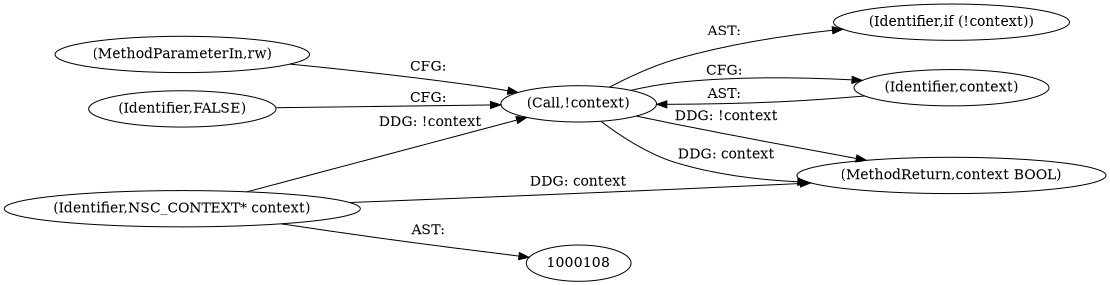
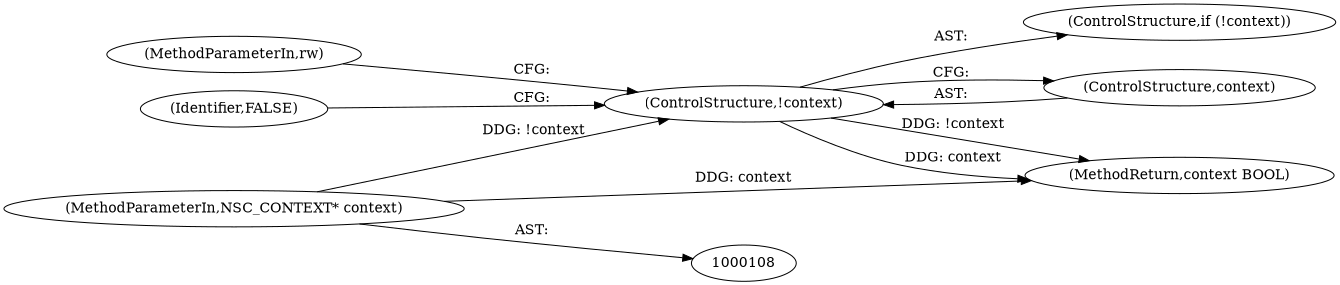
(952, 22) -> (1180, 22)
(952, 88) -> (1180, 88)
(579, 104) -> (744, 104)
(182, 209) -> (234, 209)
